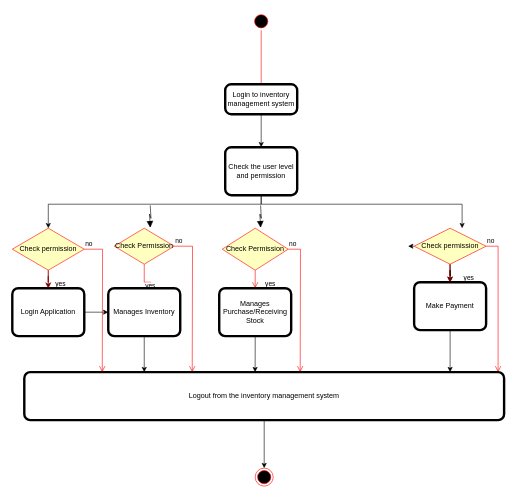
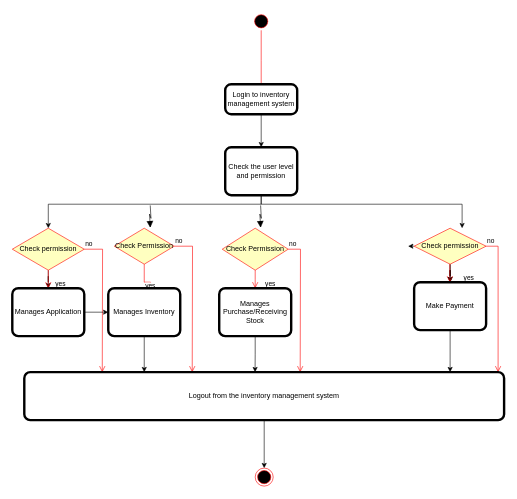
(48, 312) -> (48, 312)
